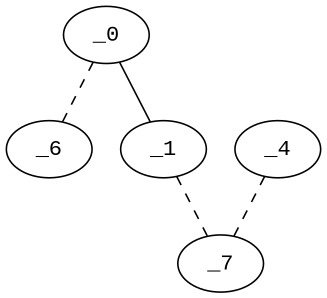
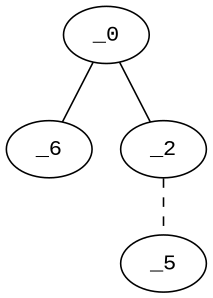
(78, 92) -> (78, 92)
(164, 149) -> (164, 149)
(278, 149) -> none
(221, 264) -> (164, 264)
